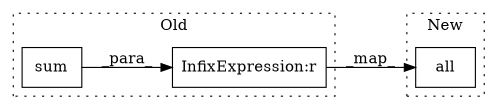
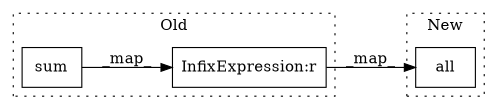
(127, 59) -> (127, 59)
